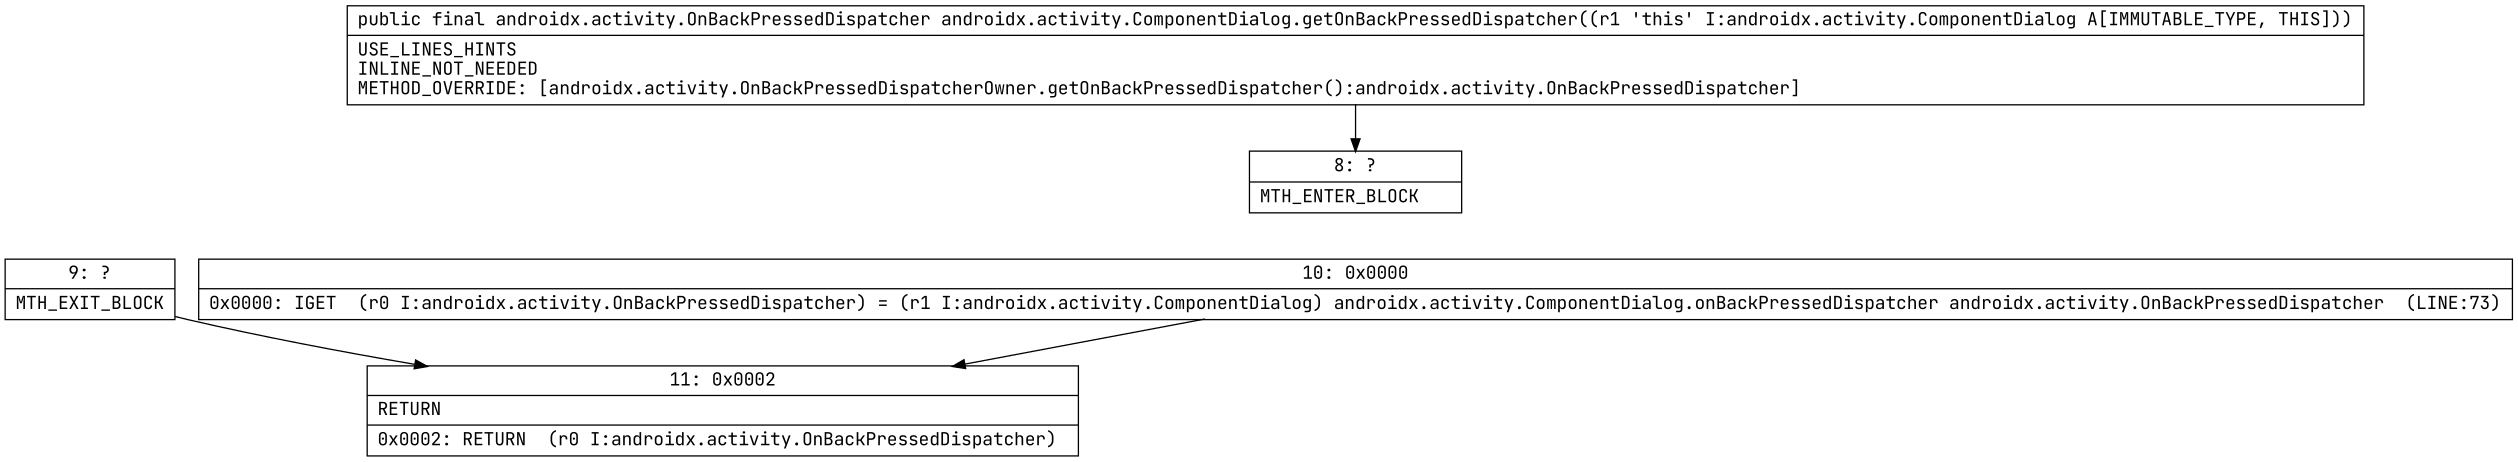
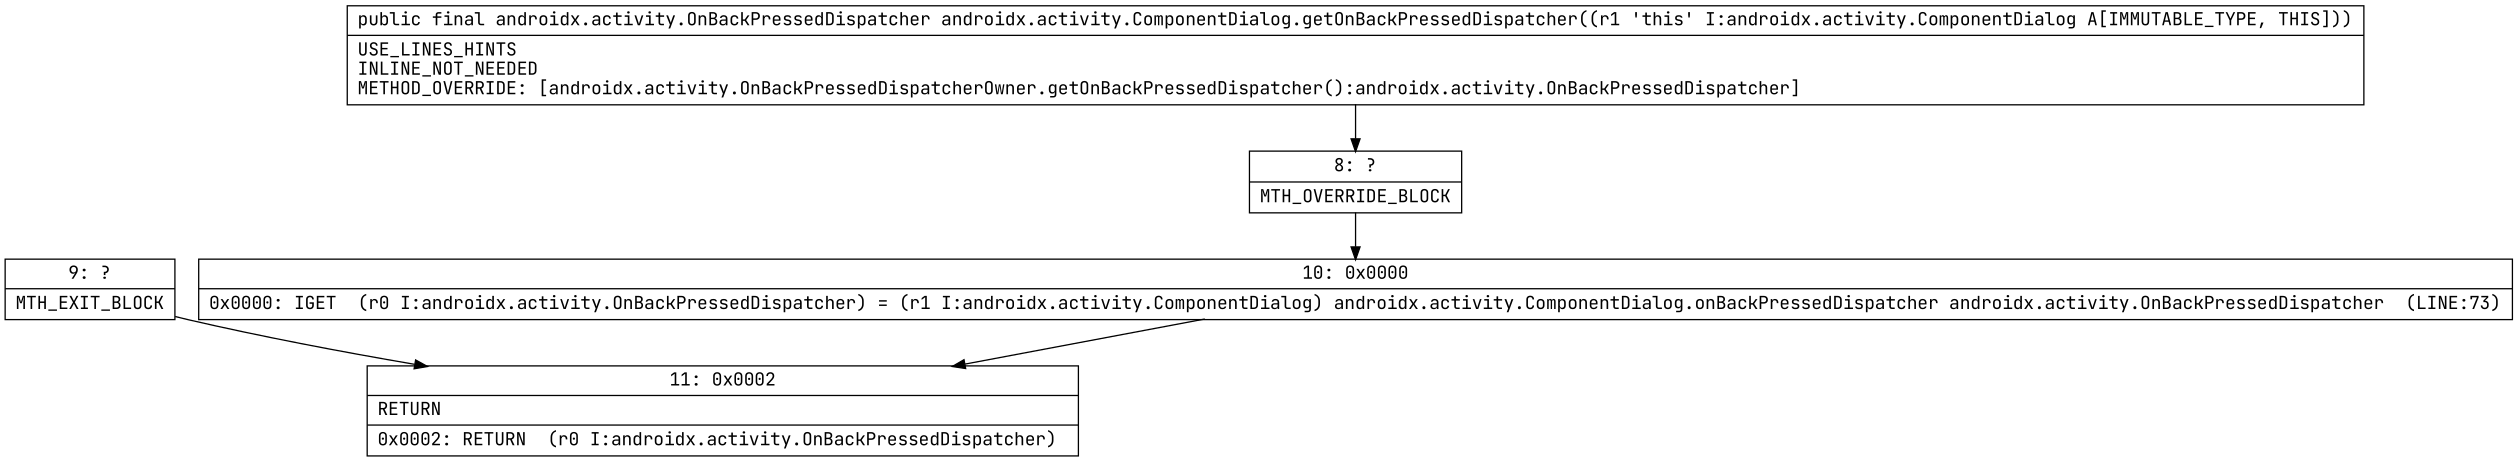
(1339, 197) -> (1356, 197)
none -> (1356, 230)
